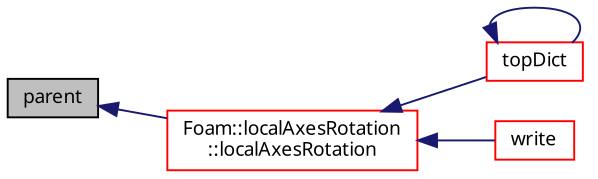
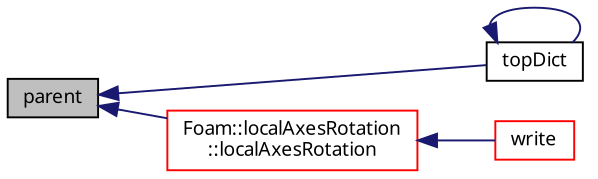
(535, 62) -> (535, 62)
(443, 91) -> (302, 79)
